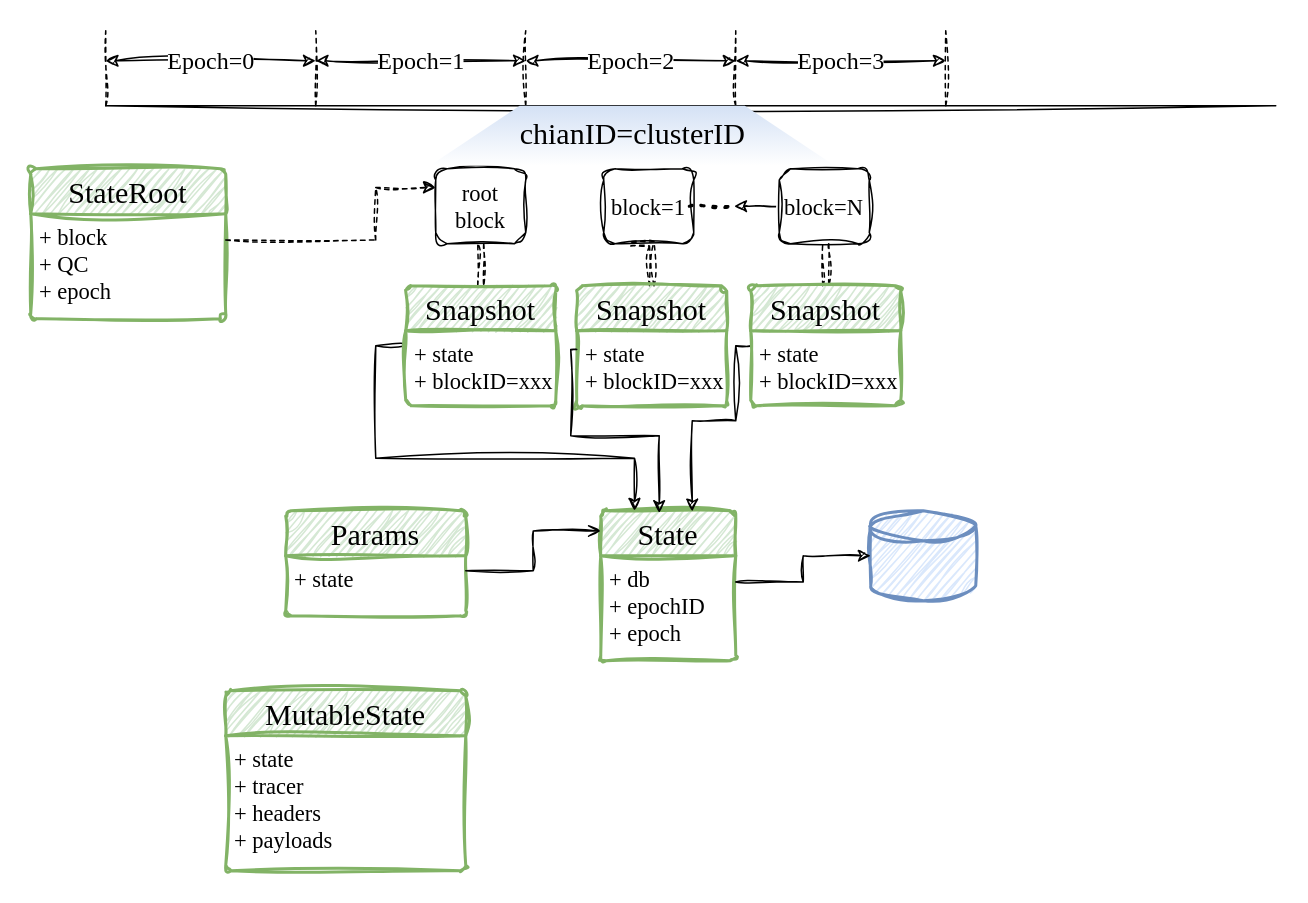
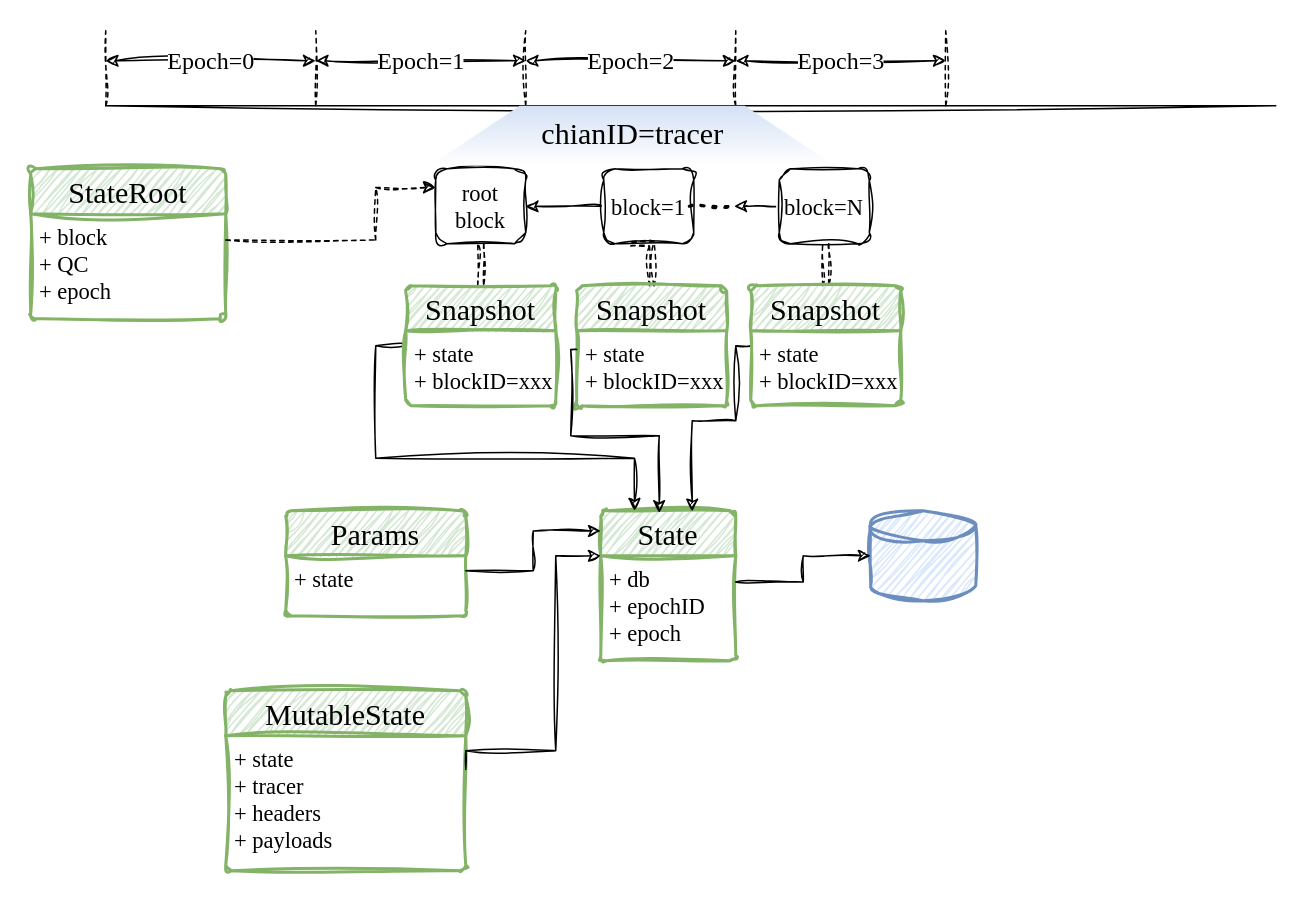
(633, 133) -> (633, 133)
none -> (567, 206)
(590, 531) -> (587, 531)
none -> (556, 690)
